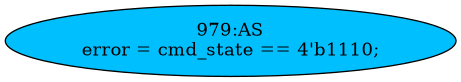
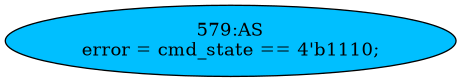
(231, 41) -> (231, 41)
